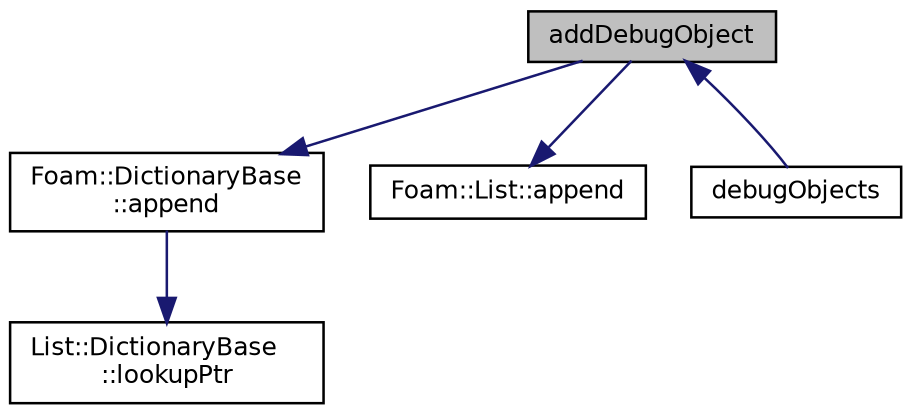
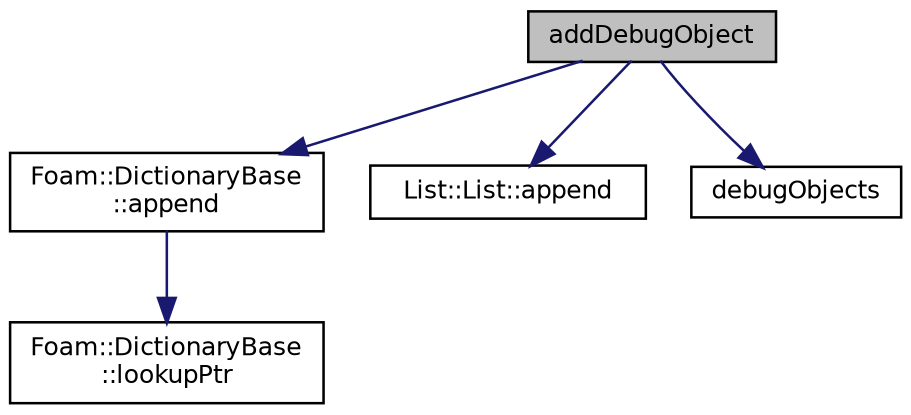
(748, 121) -> (701, 107)
(508, 192) -> (508, 192)
(167, 363) -> (167, 363)
